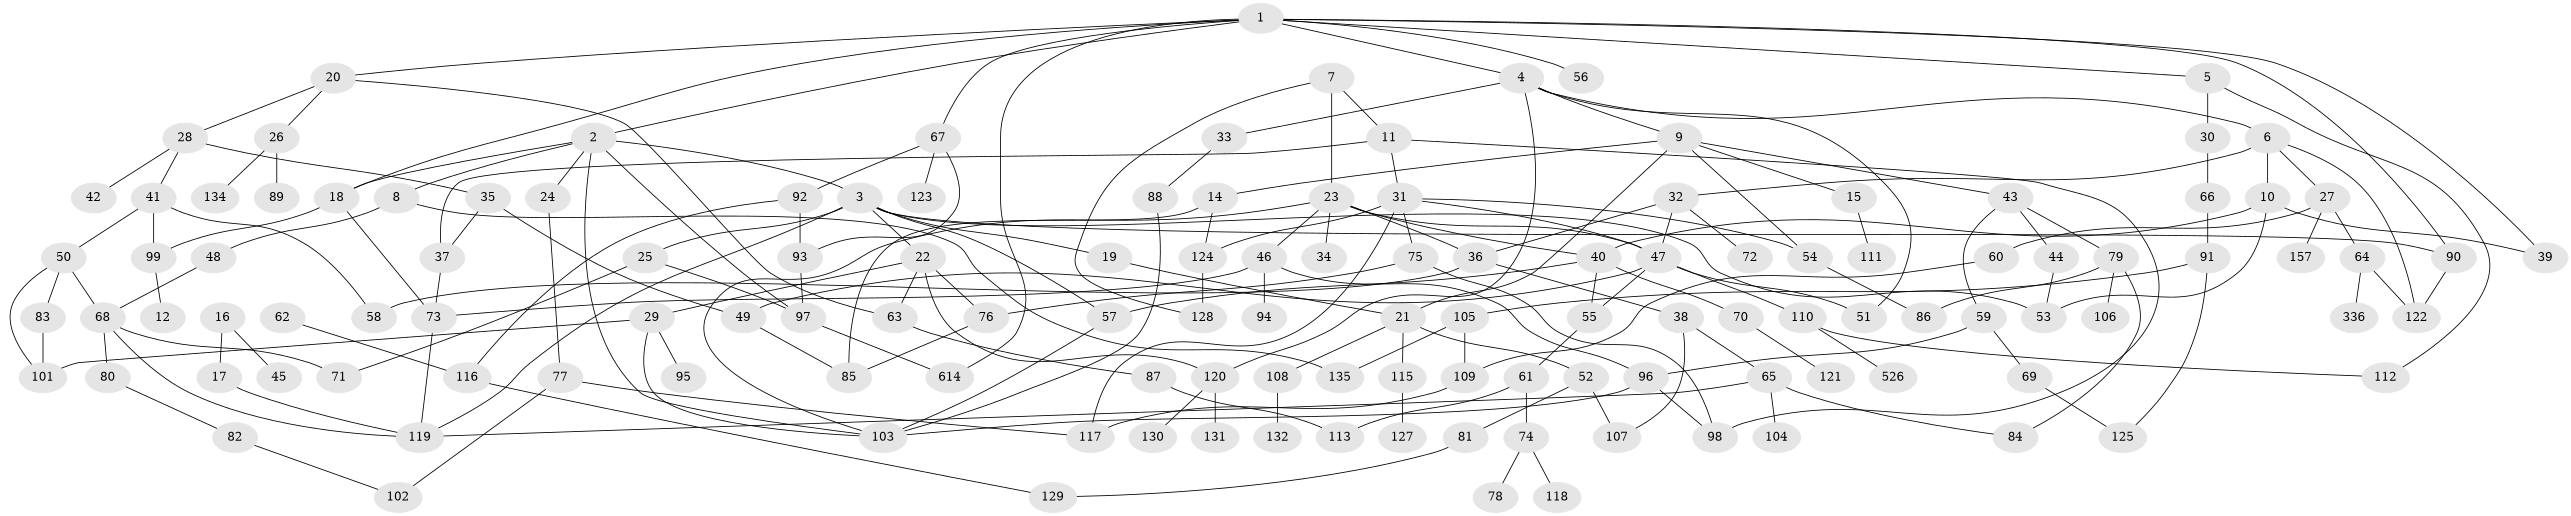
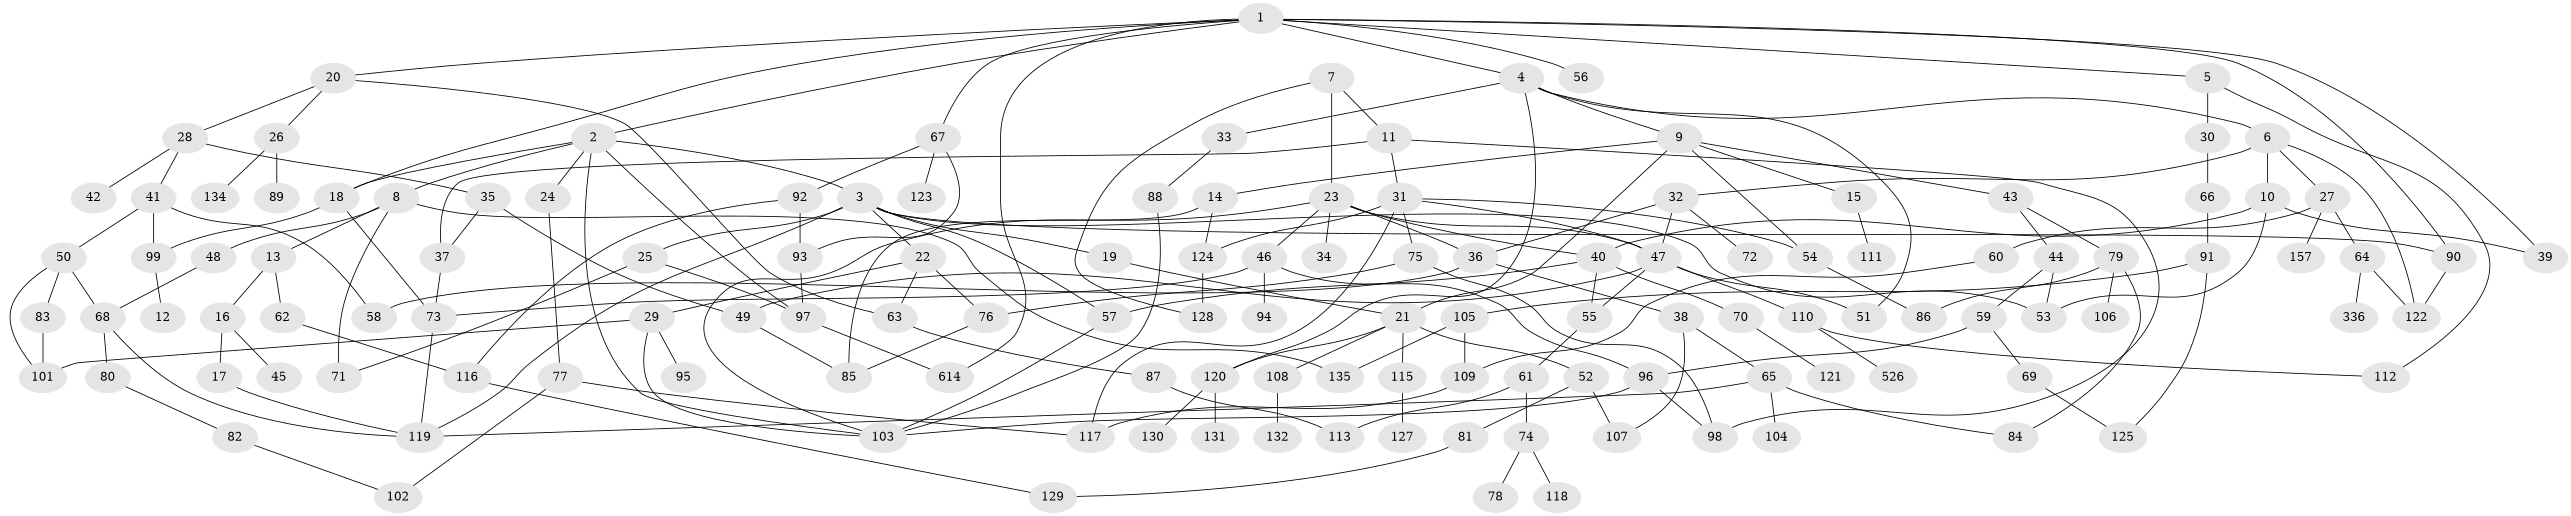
(1964, 252) -> (2012, 294)
none -> (273, 258)
(211, 347) -> (354, 276)
(1016, 360) -> (1309, 347)
